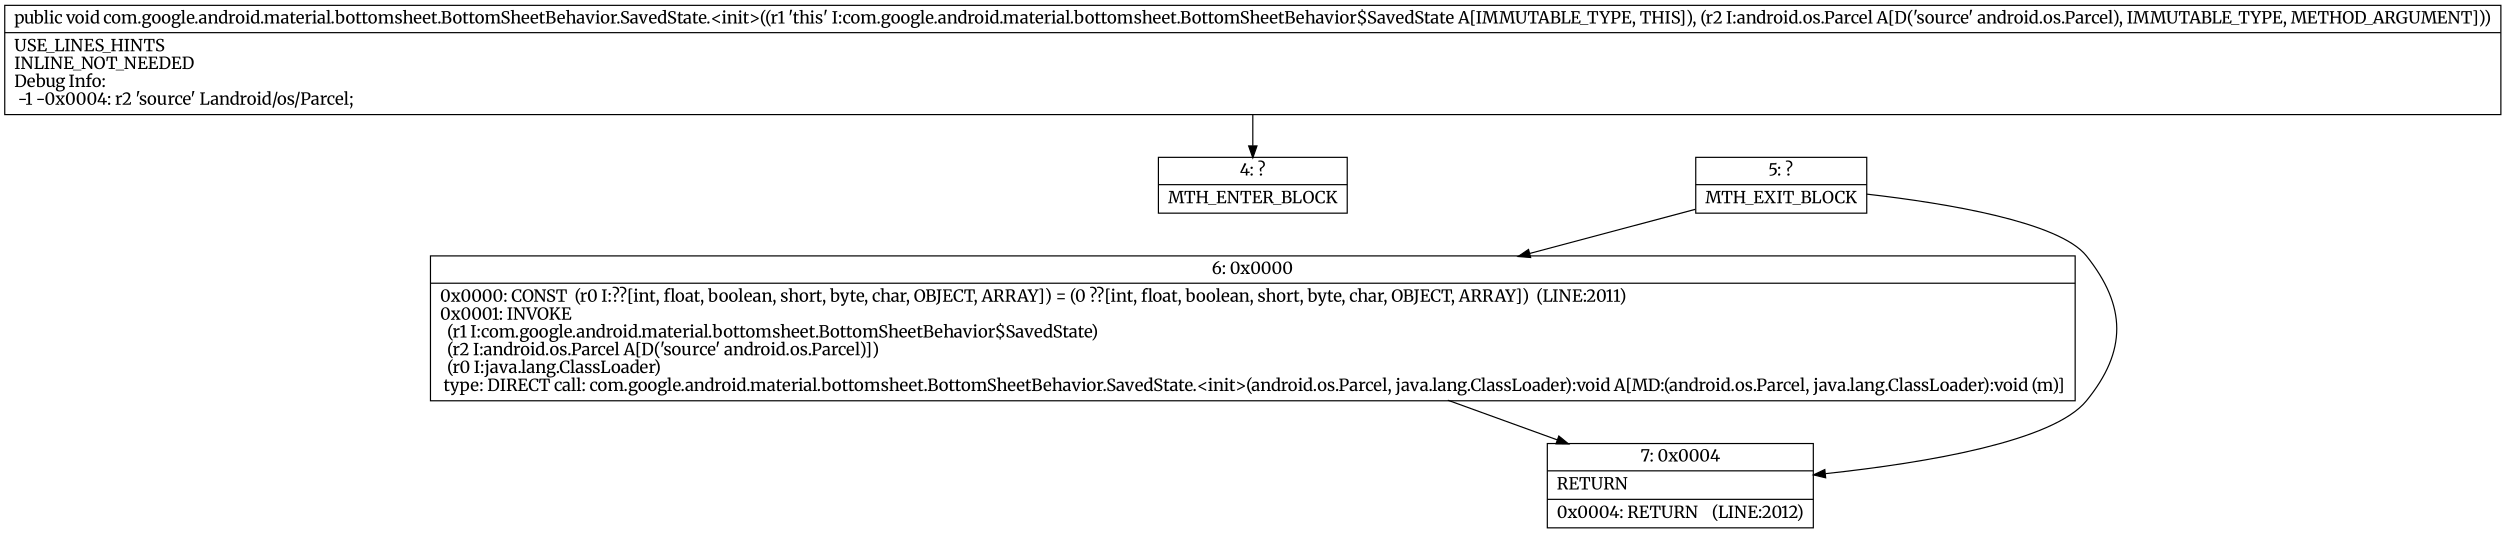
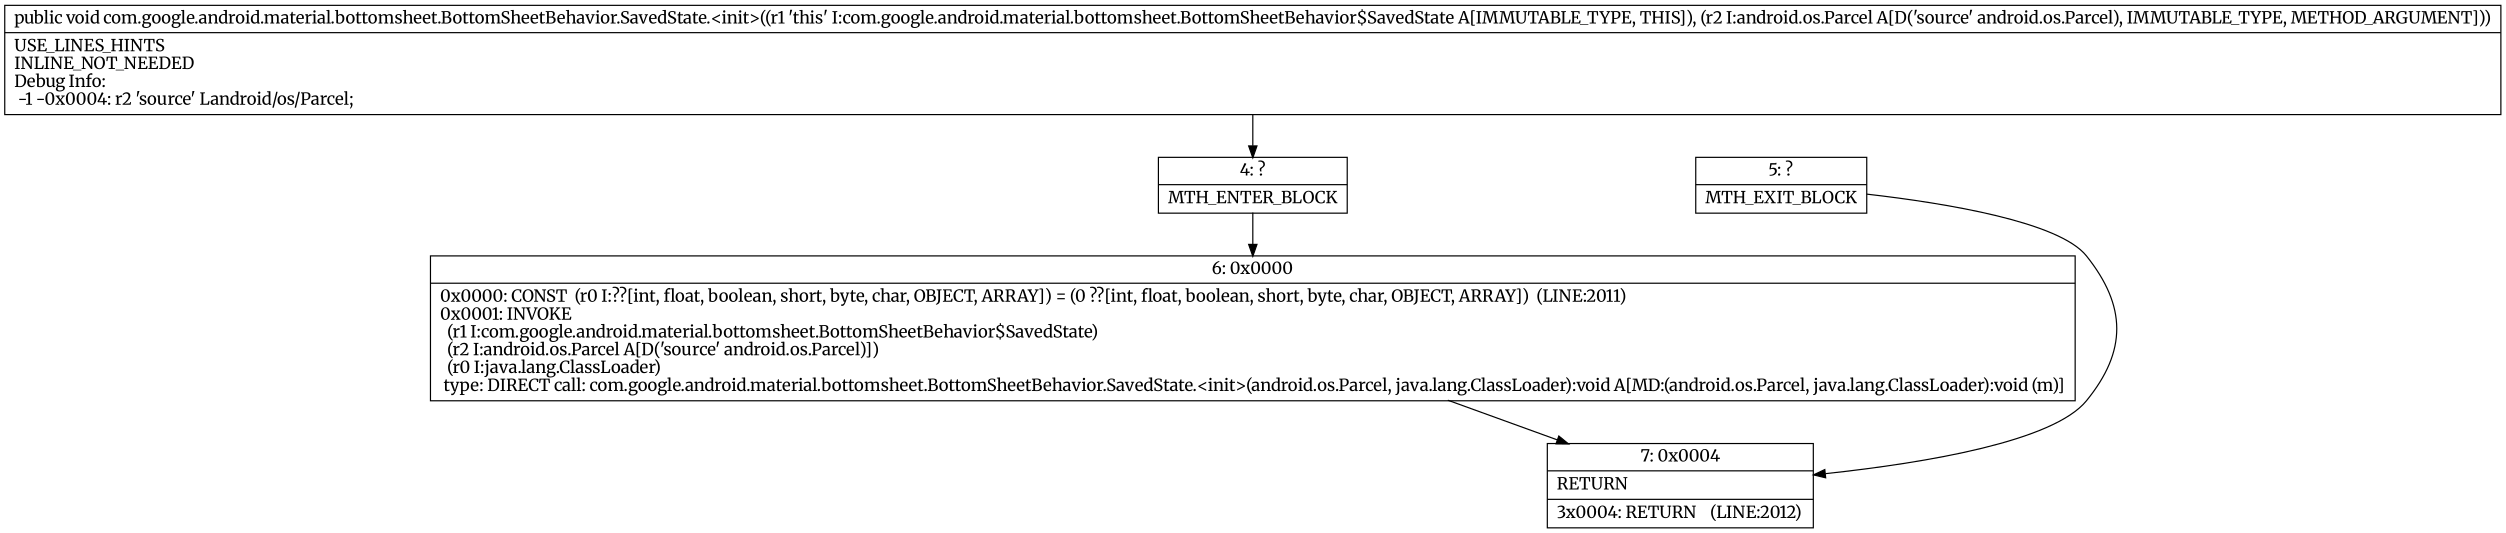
(1613, 231) -> (1253, 228)
(1680, 513) -> (1680, 513)
